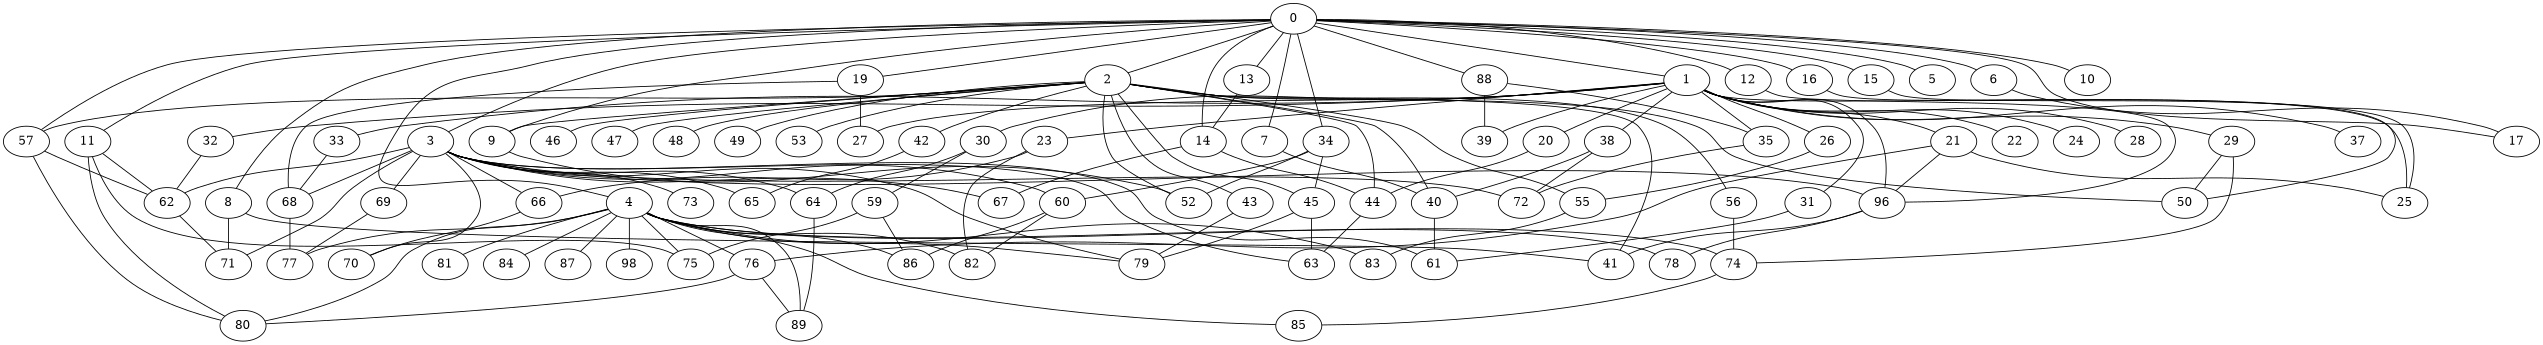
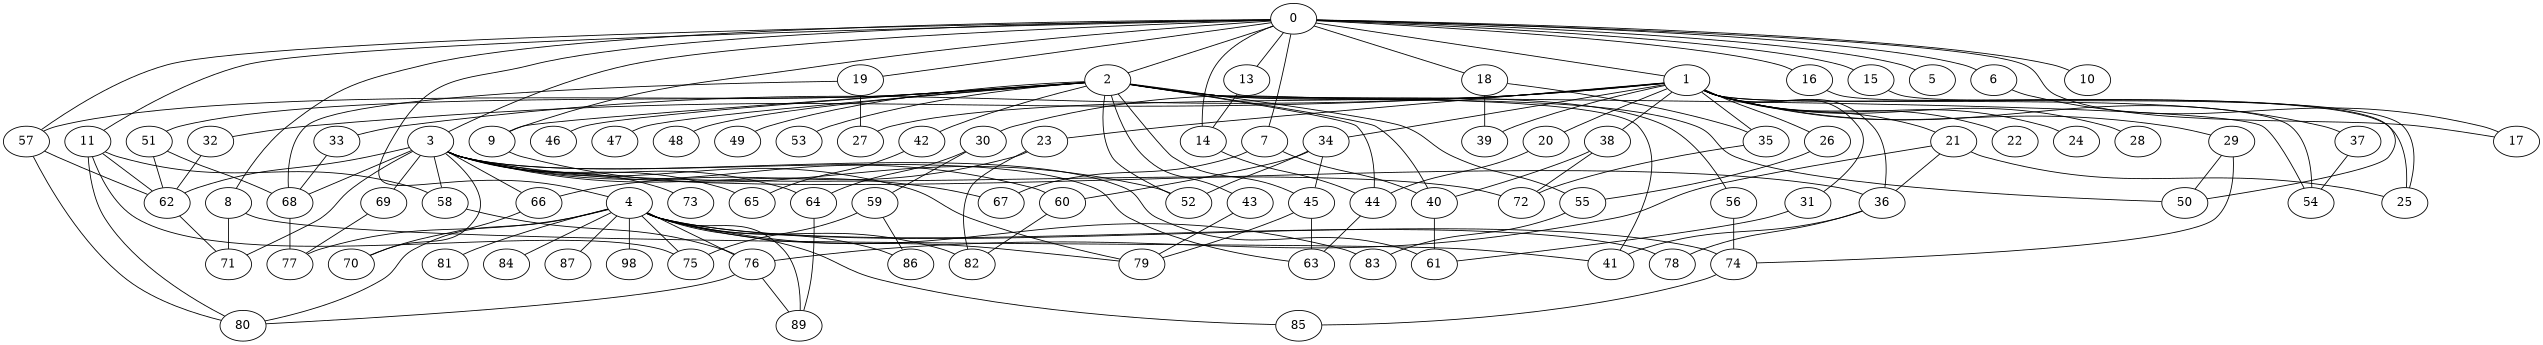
(1310, 80) -> (1507, 111)
(1485, 80) -> (1485, 80)
(1748, 80) -> none
none -> (149, 142)
(1099, 167) -> (1145, 172)
none -> (445, 203)
(1882, 203) -> (1882, 203)
none -> (2311, 203)
(1013, 225) -> none
